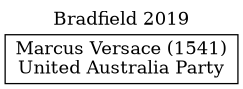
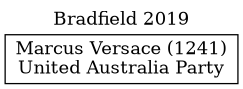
(122, 59) -> (122, 59)
